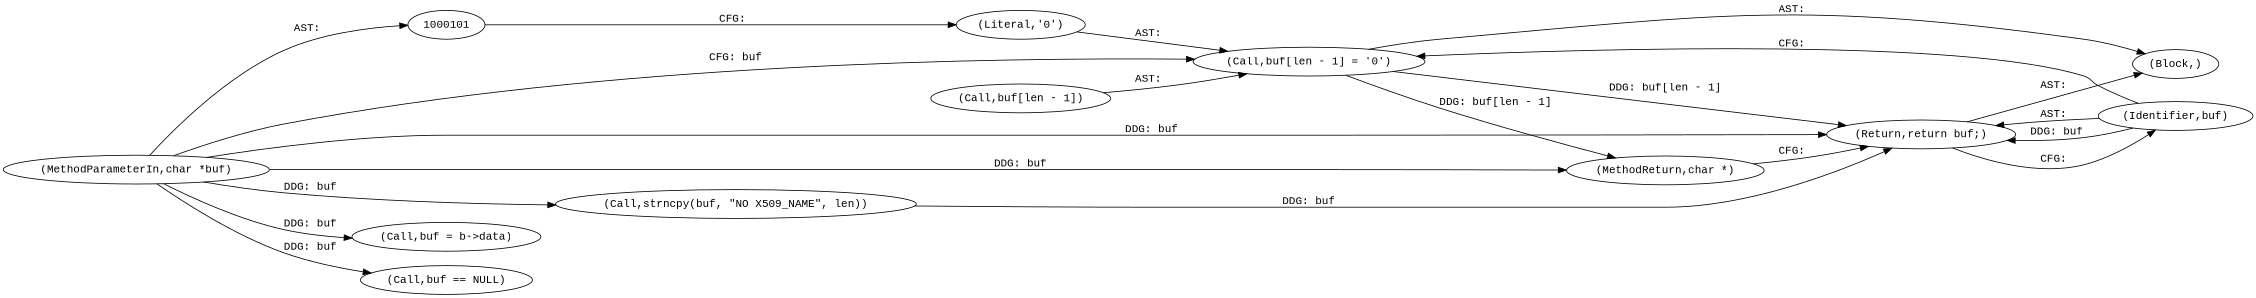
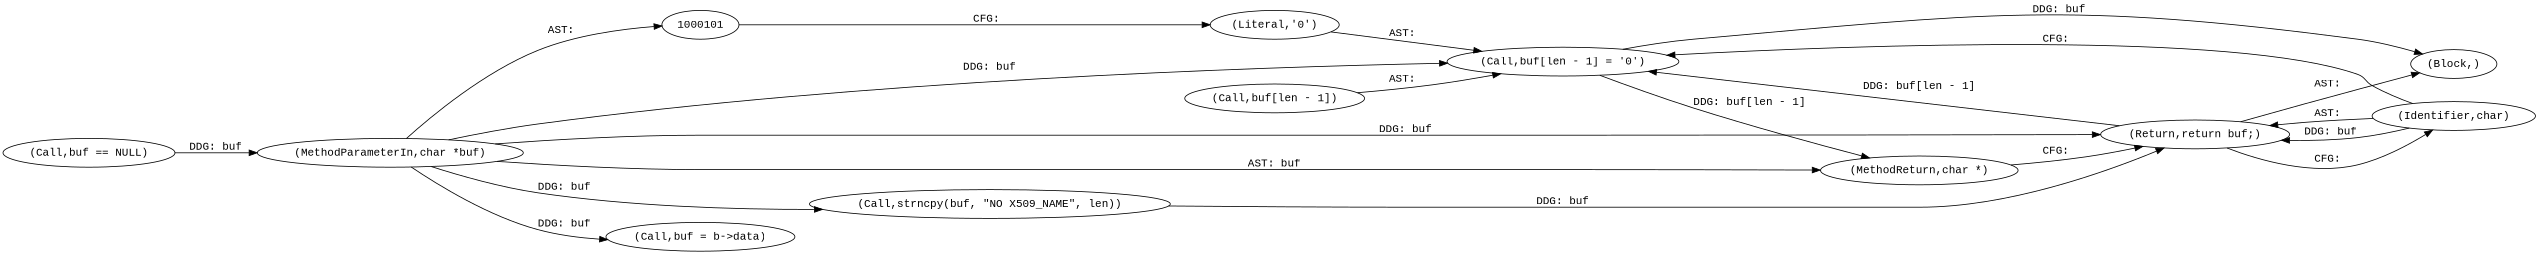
(1795, 9) -> (2059, 9)
(736, 57) -> (990, 67)
(1616, 98) -> (1888, 99)
(2176, 116) -> (2454, 116)
(1021, 164) -> (1275, 164)
(255, 241) -> (212, 153)
